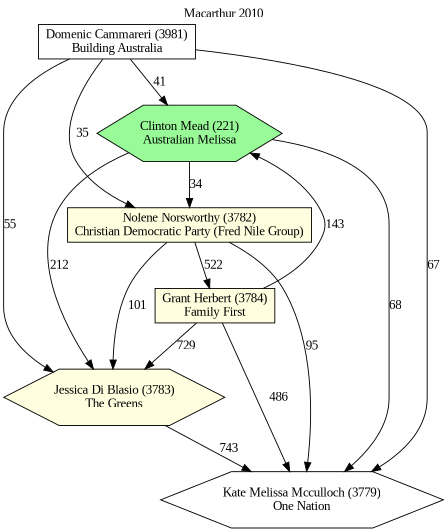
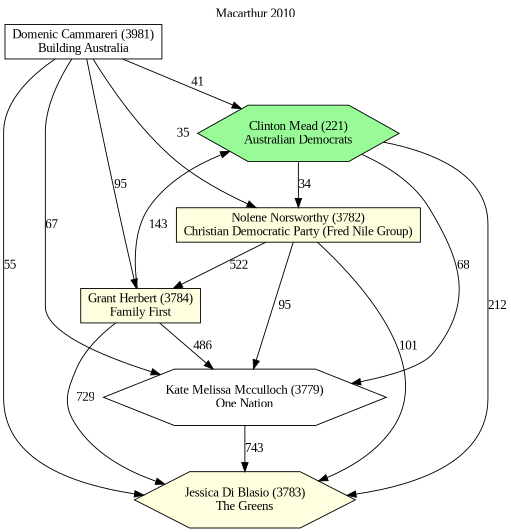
(190, 133) -> (298, 133)
none -> (110, 169)
(204, 446) -> (245, 444)
